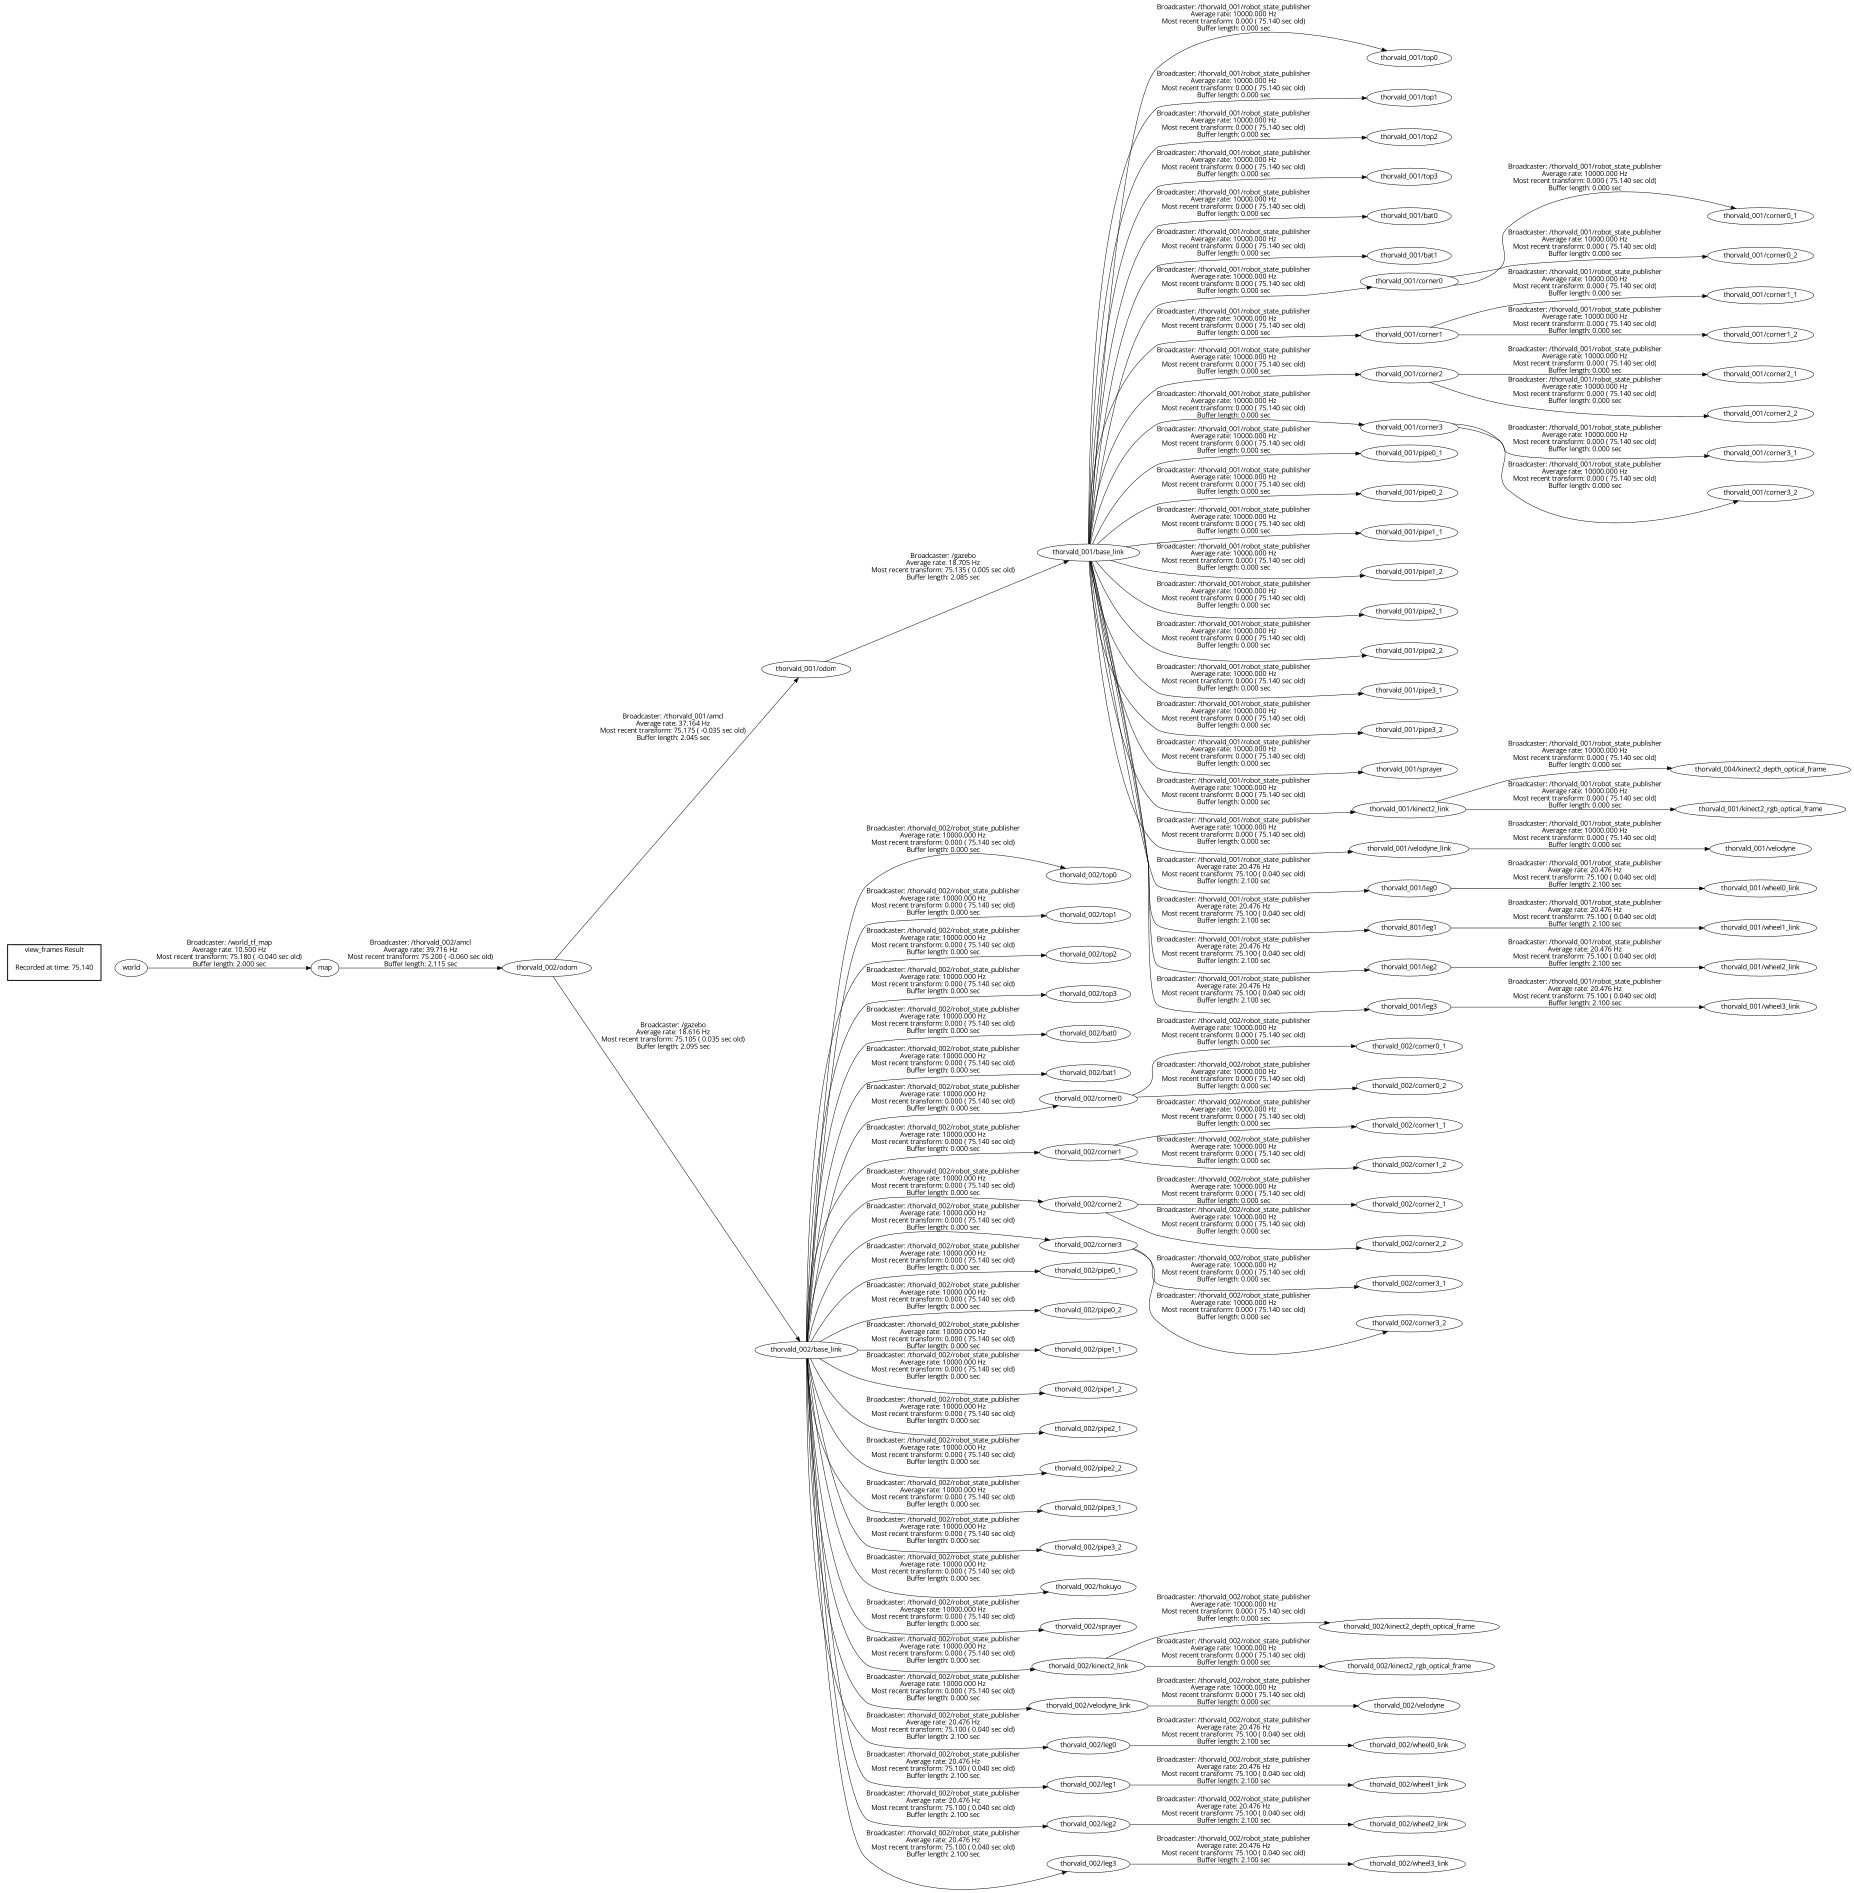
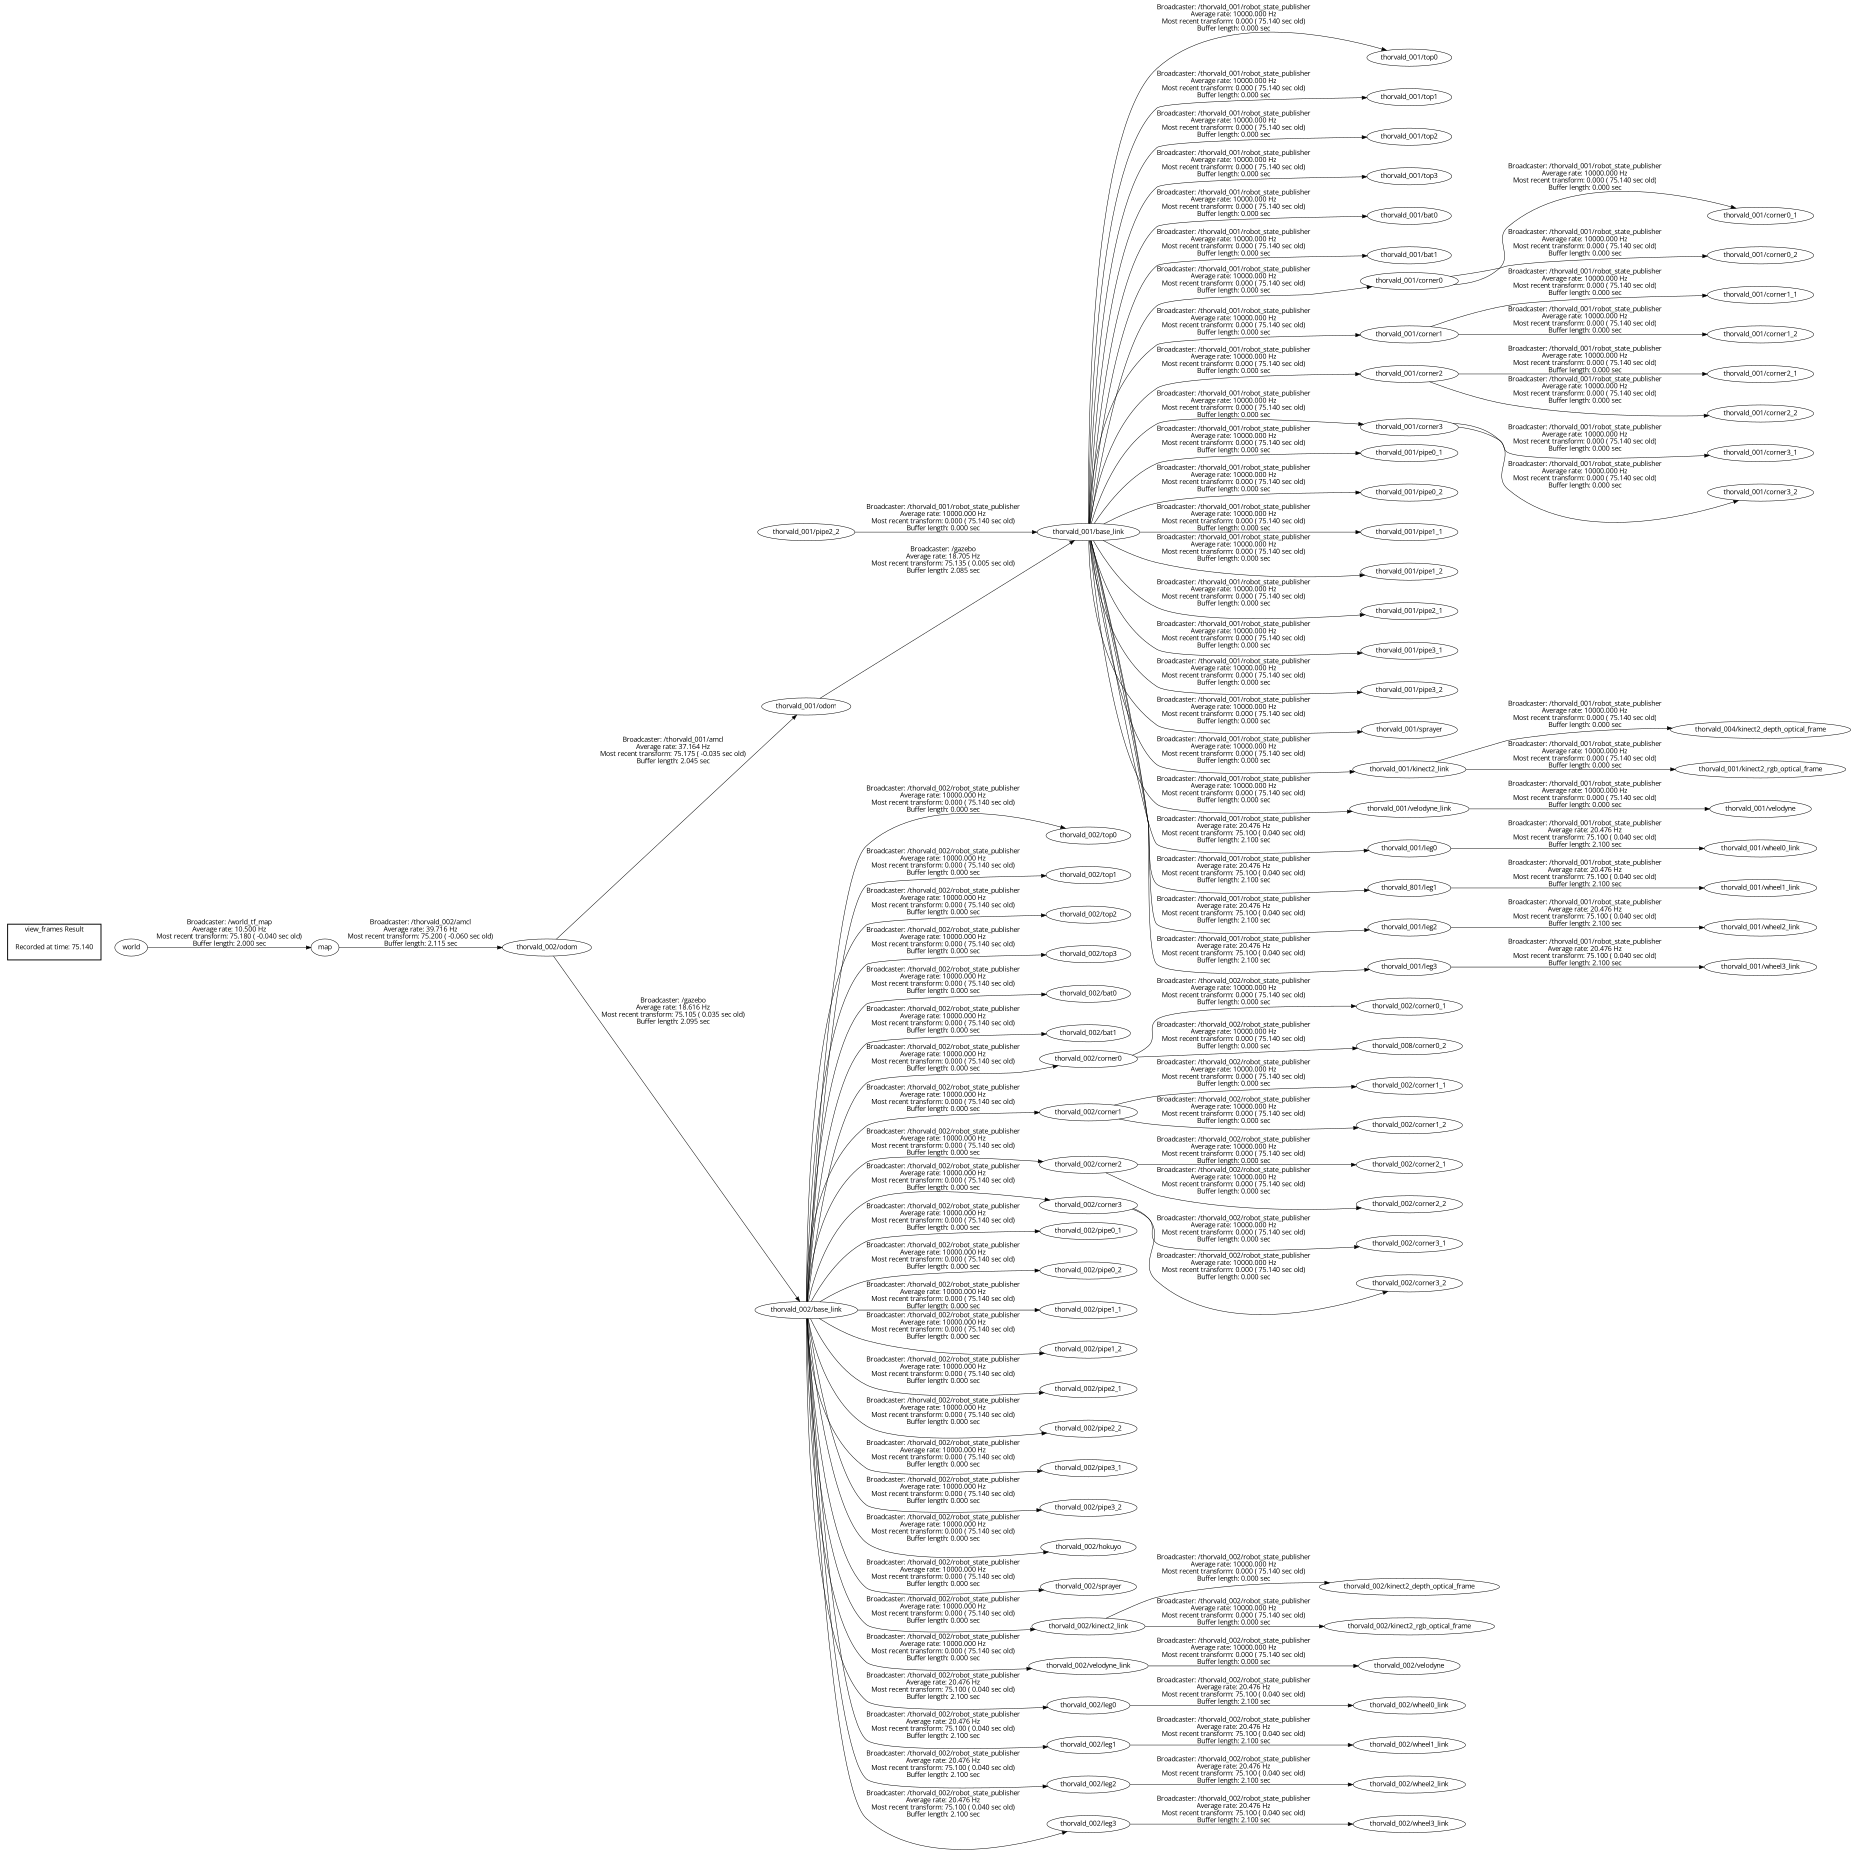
(1203, 659) -> (944, 532)
(1409, 1086) -> (1409, 1046)
